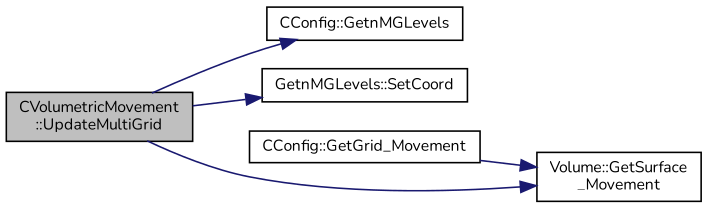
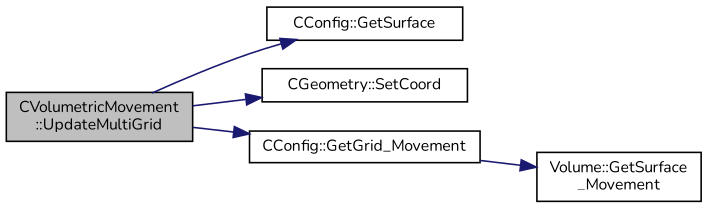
(365, 24) -> (365, 24)
(365, 85) -> (365, 85)
(330, 187) -> (213, 130)
